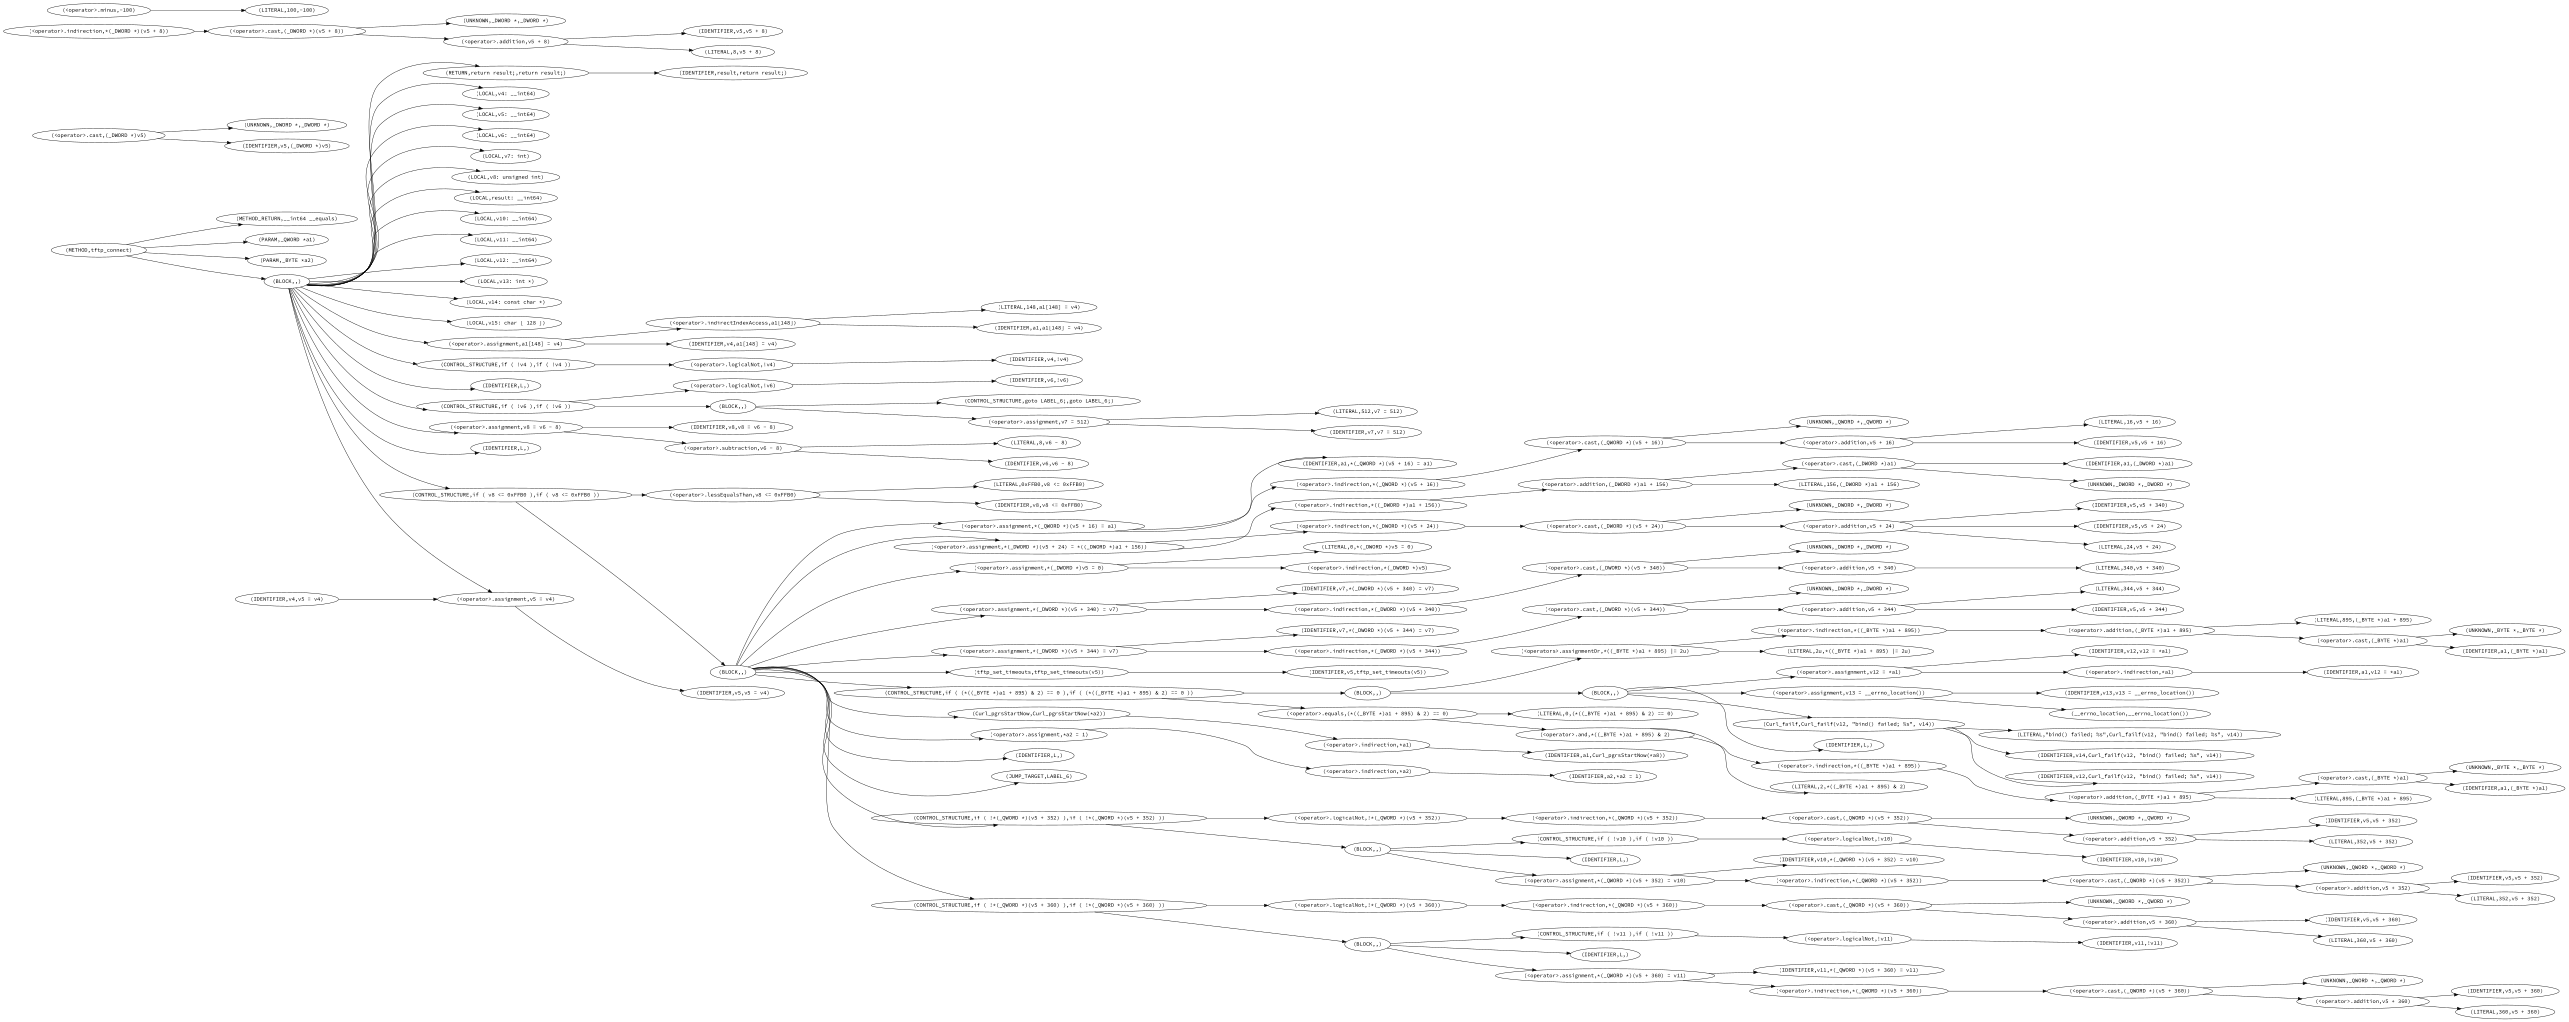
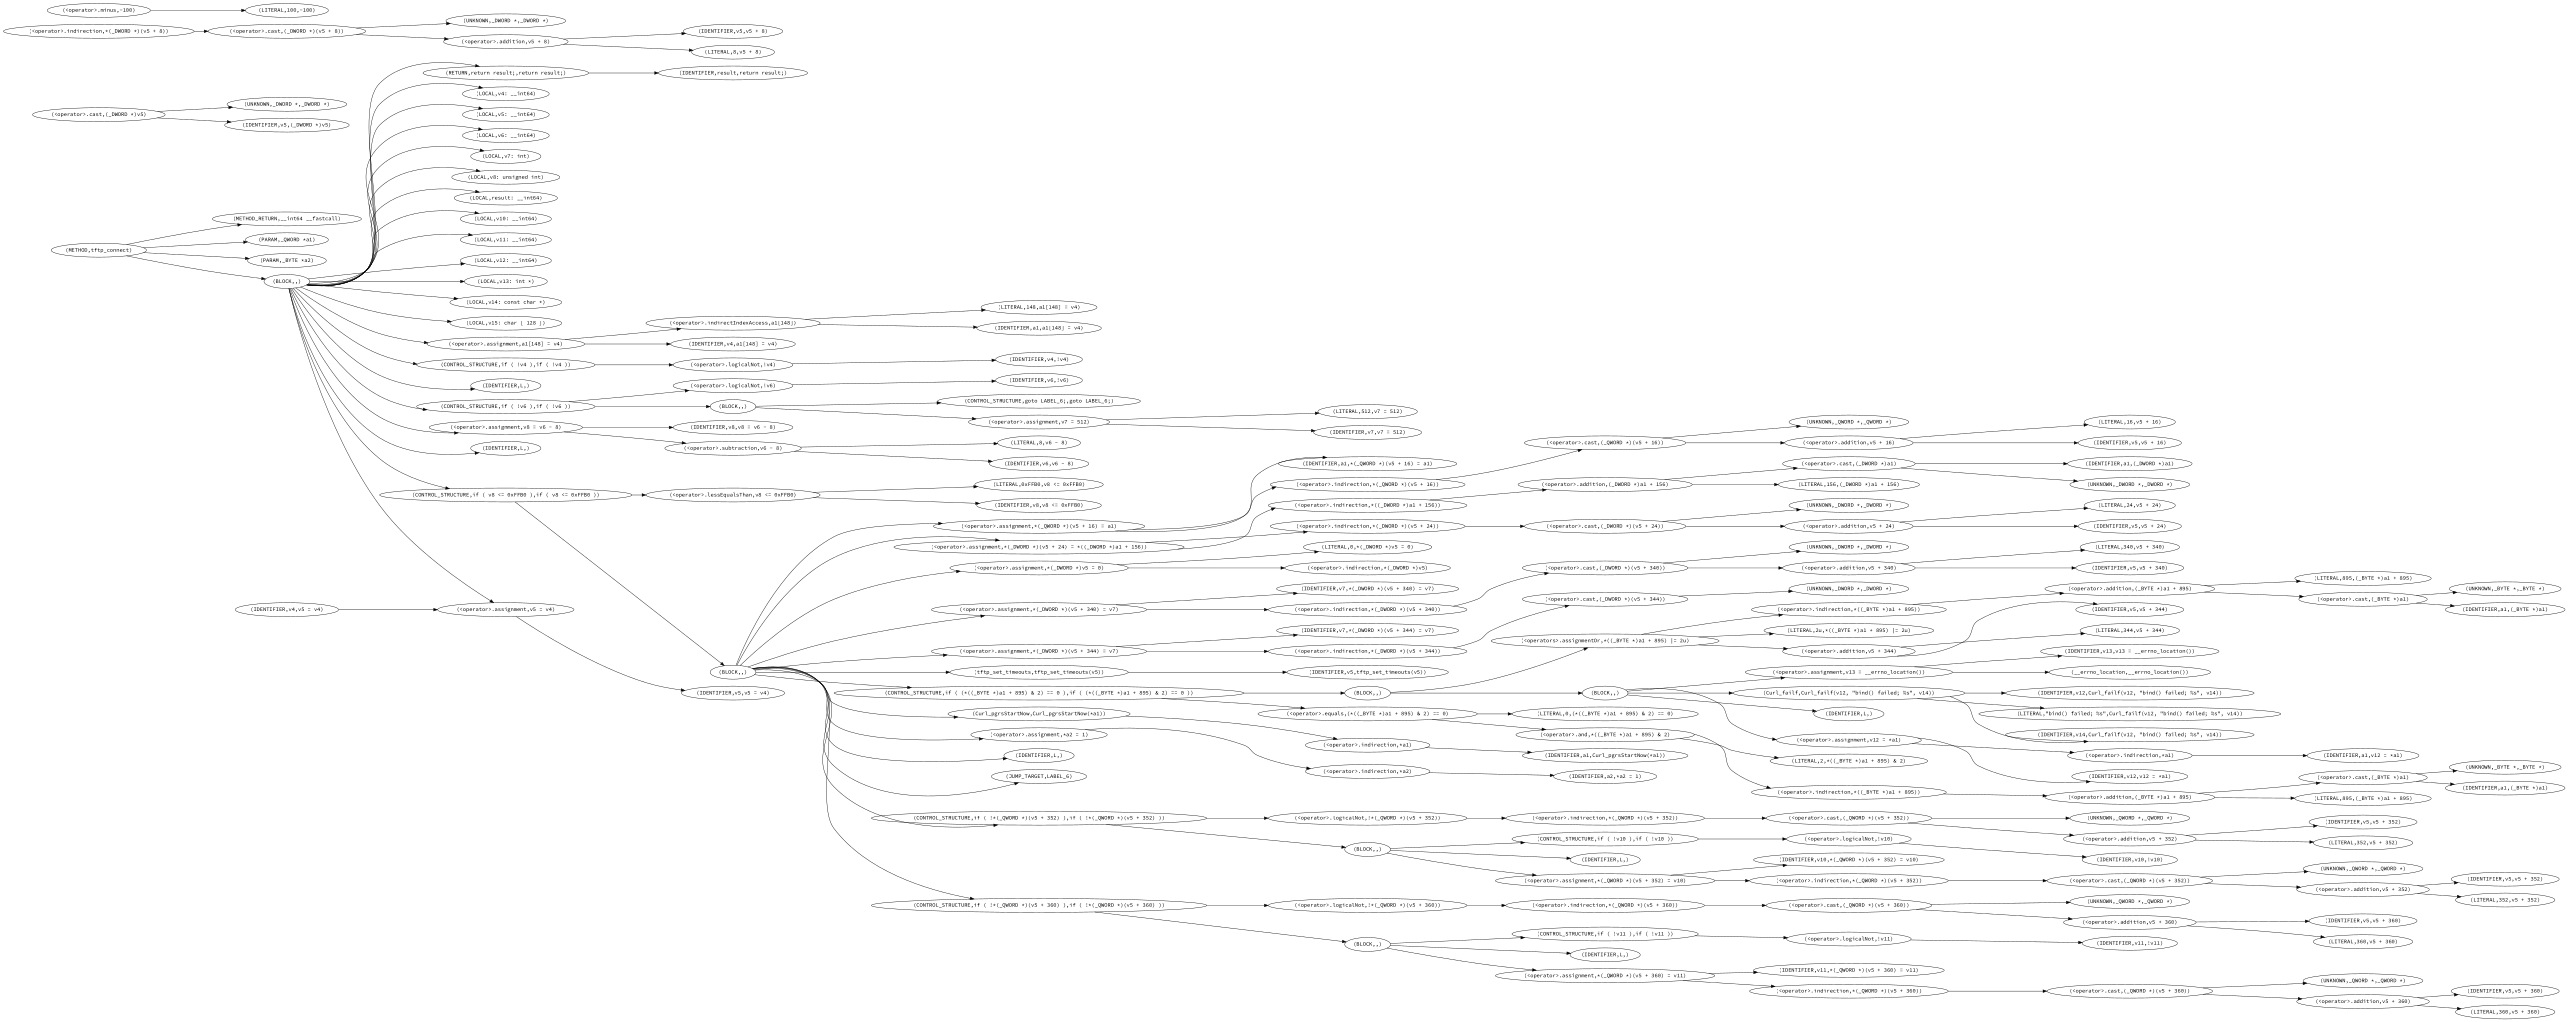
(287, 219) -> (287, 219)
(1989, 515) -> (1994, 568)
(1733, 610) -> (1741, 647)
(1039, 714) -> (1039, 714)
(1605, 756) -> (1605, 756)
